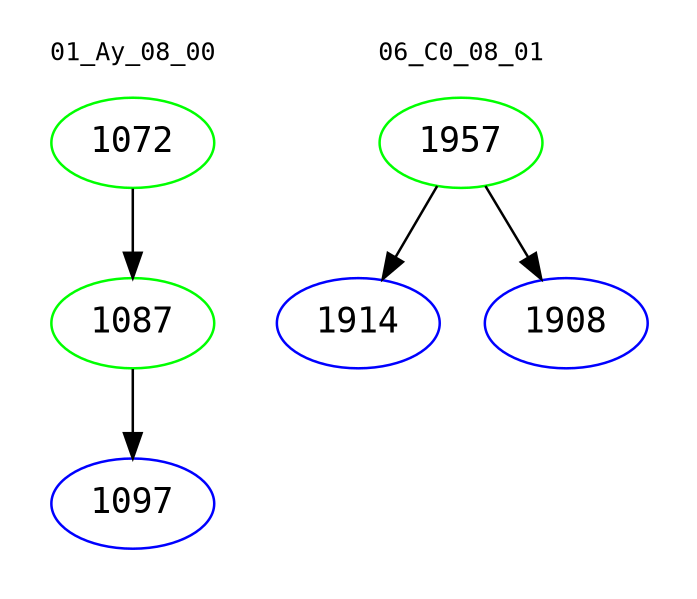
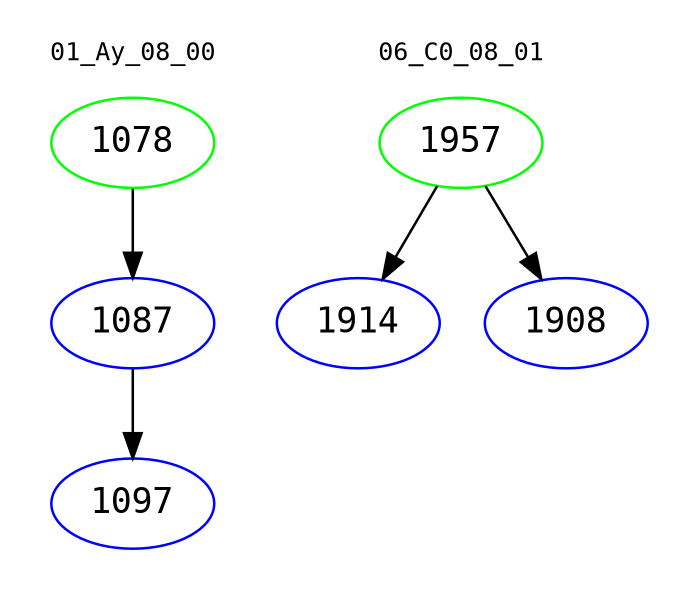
(133, 143) -> (133, 143)
(133, 323) -> (133, 323)
